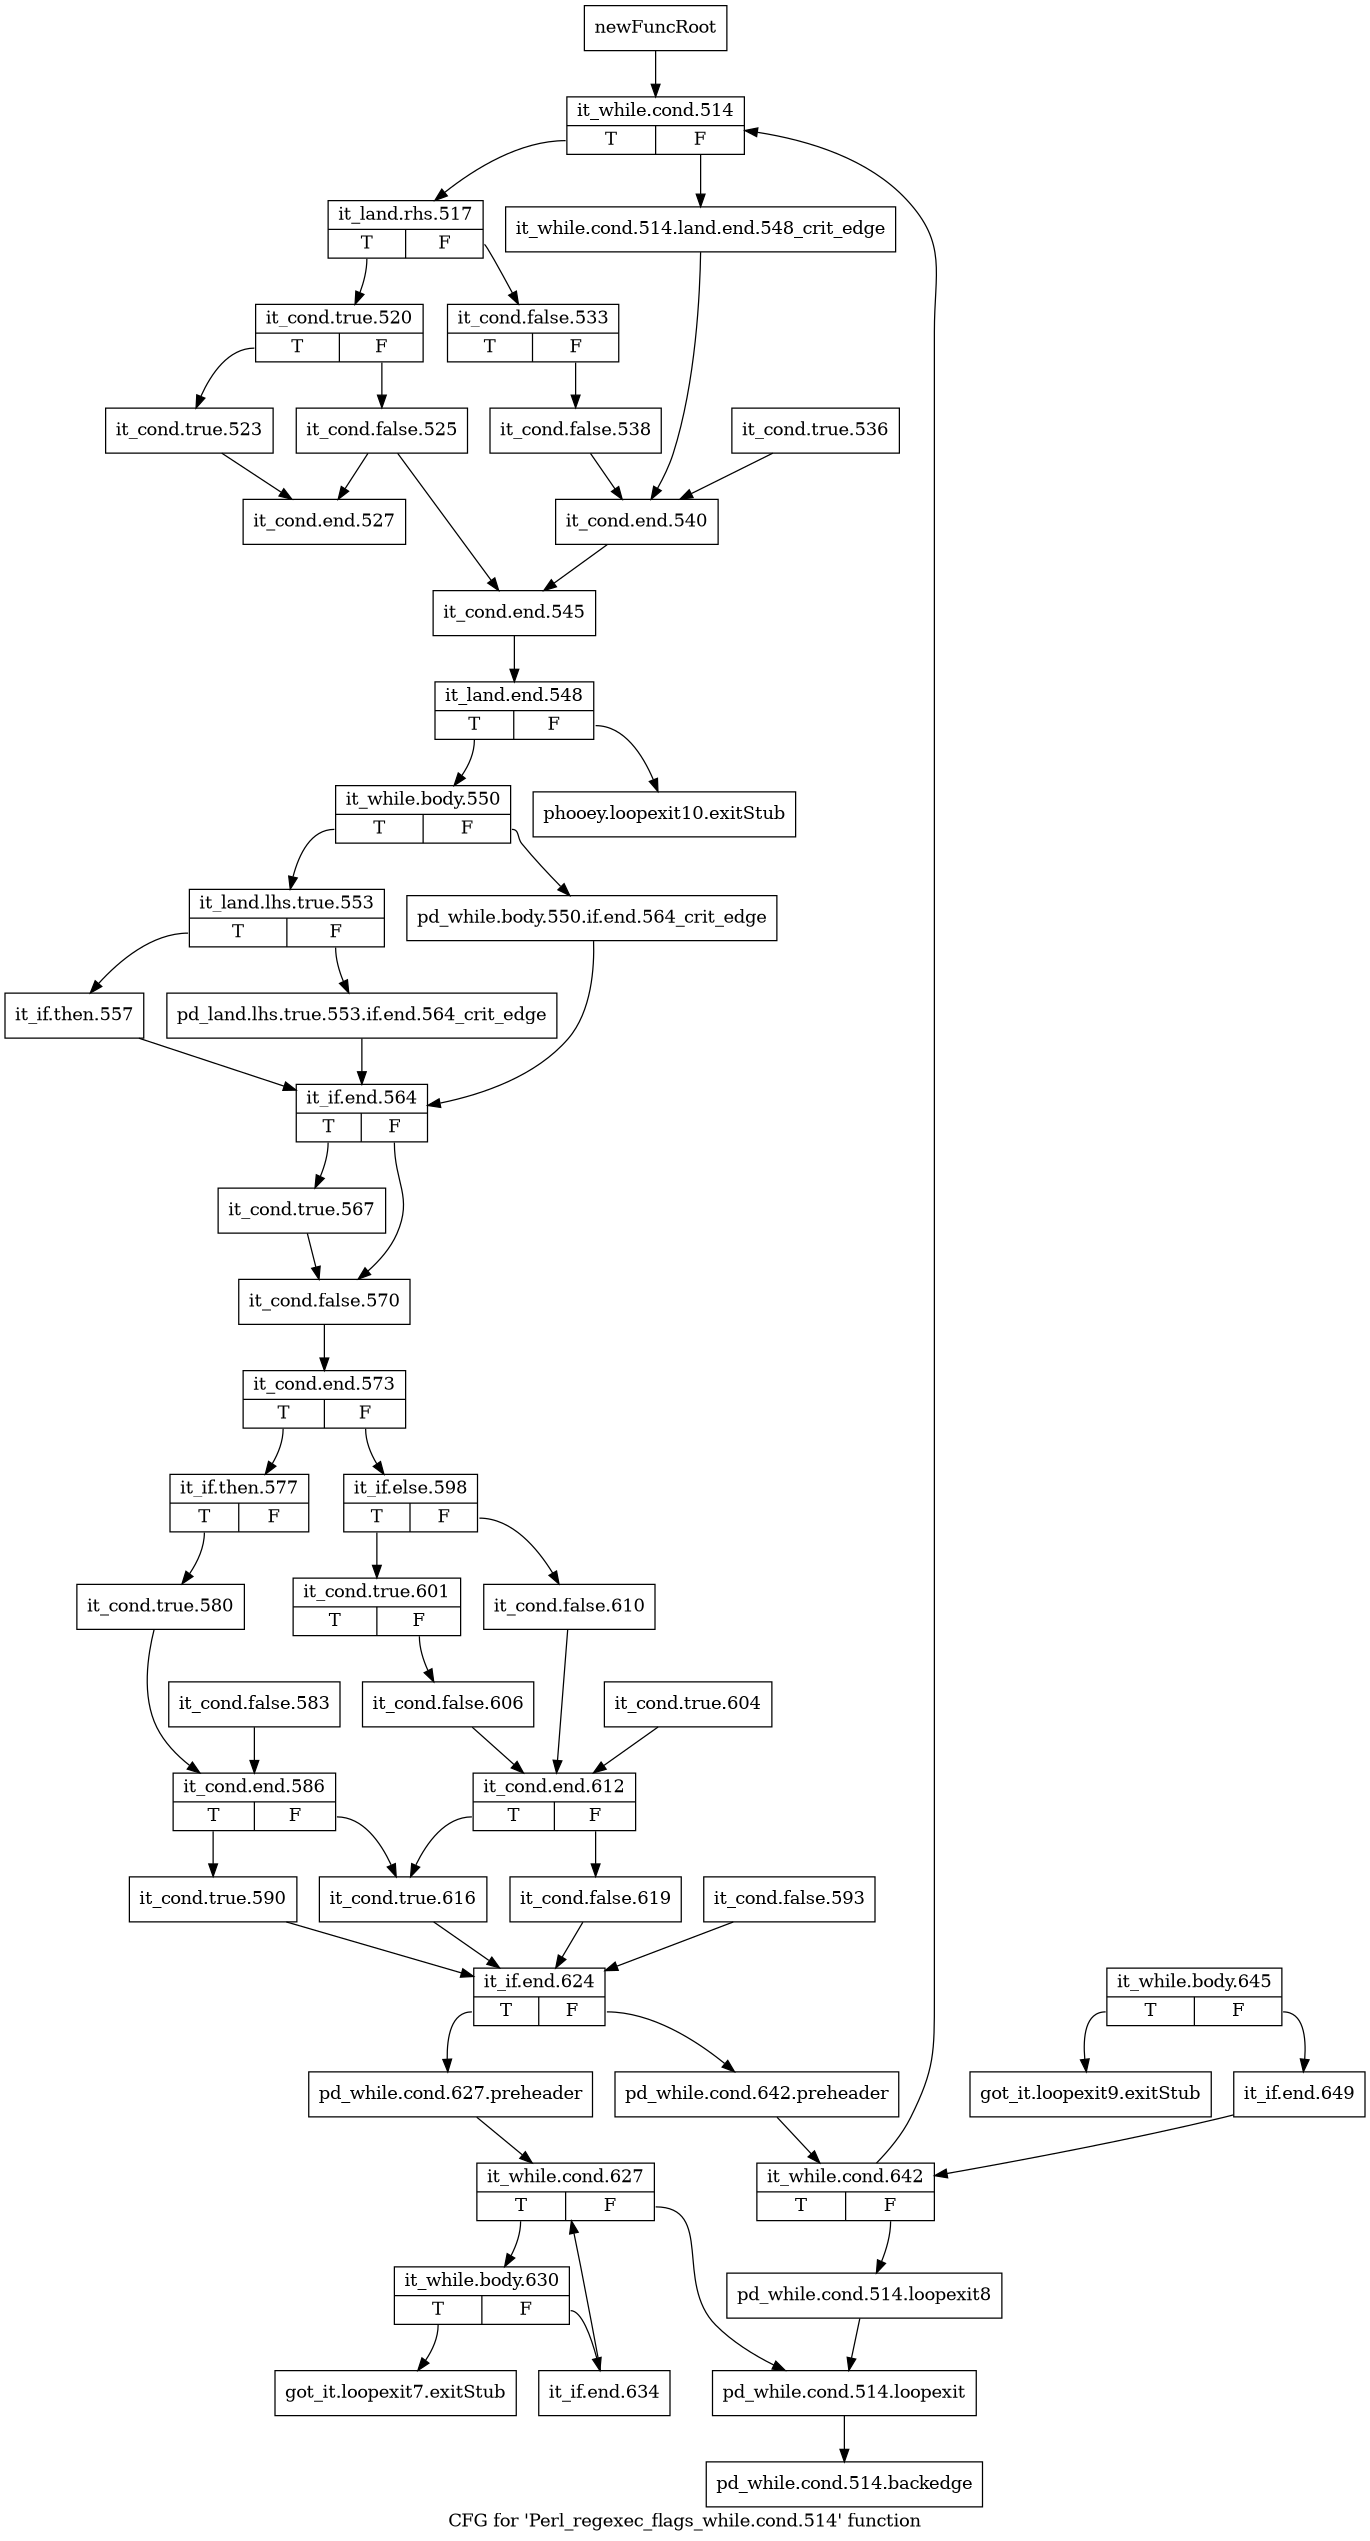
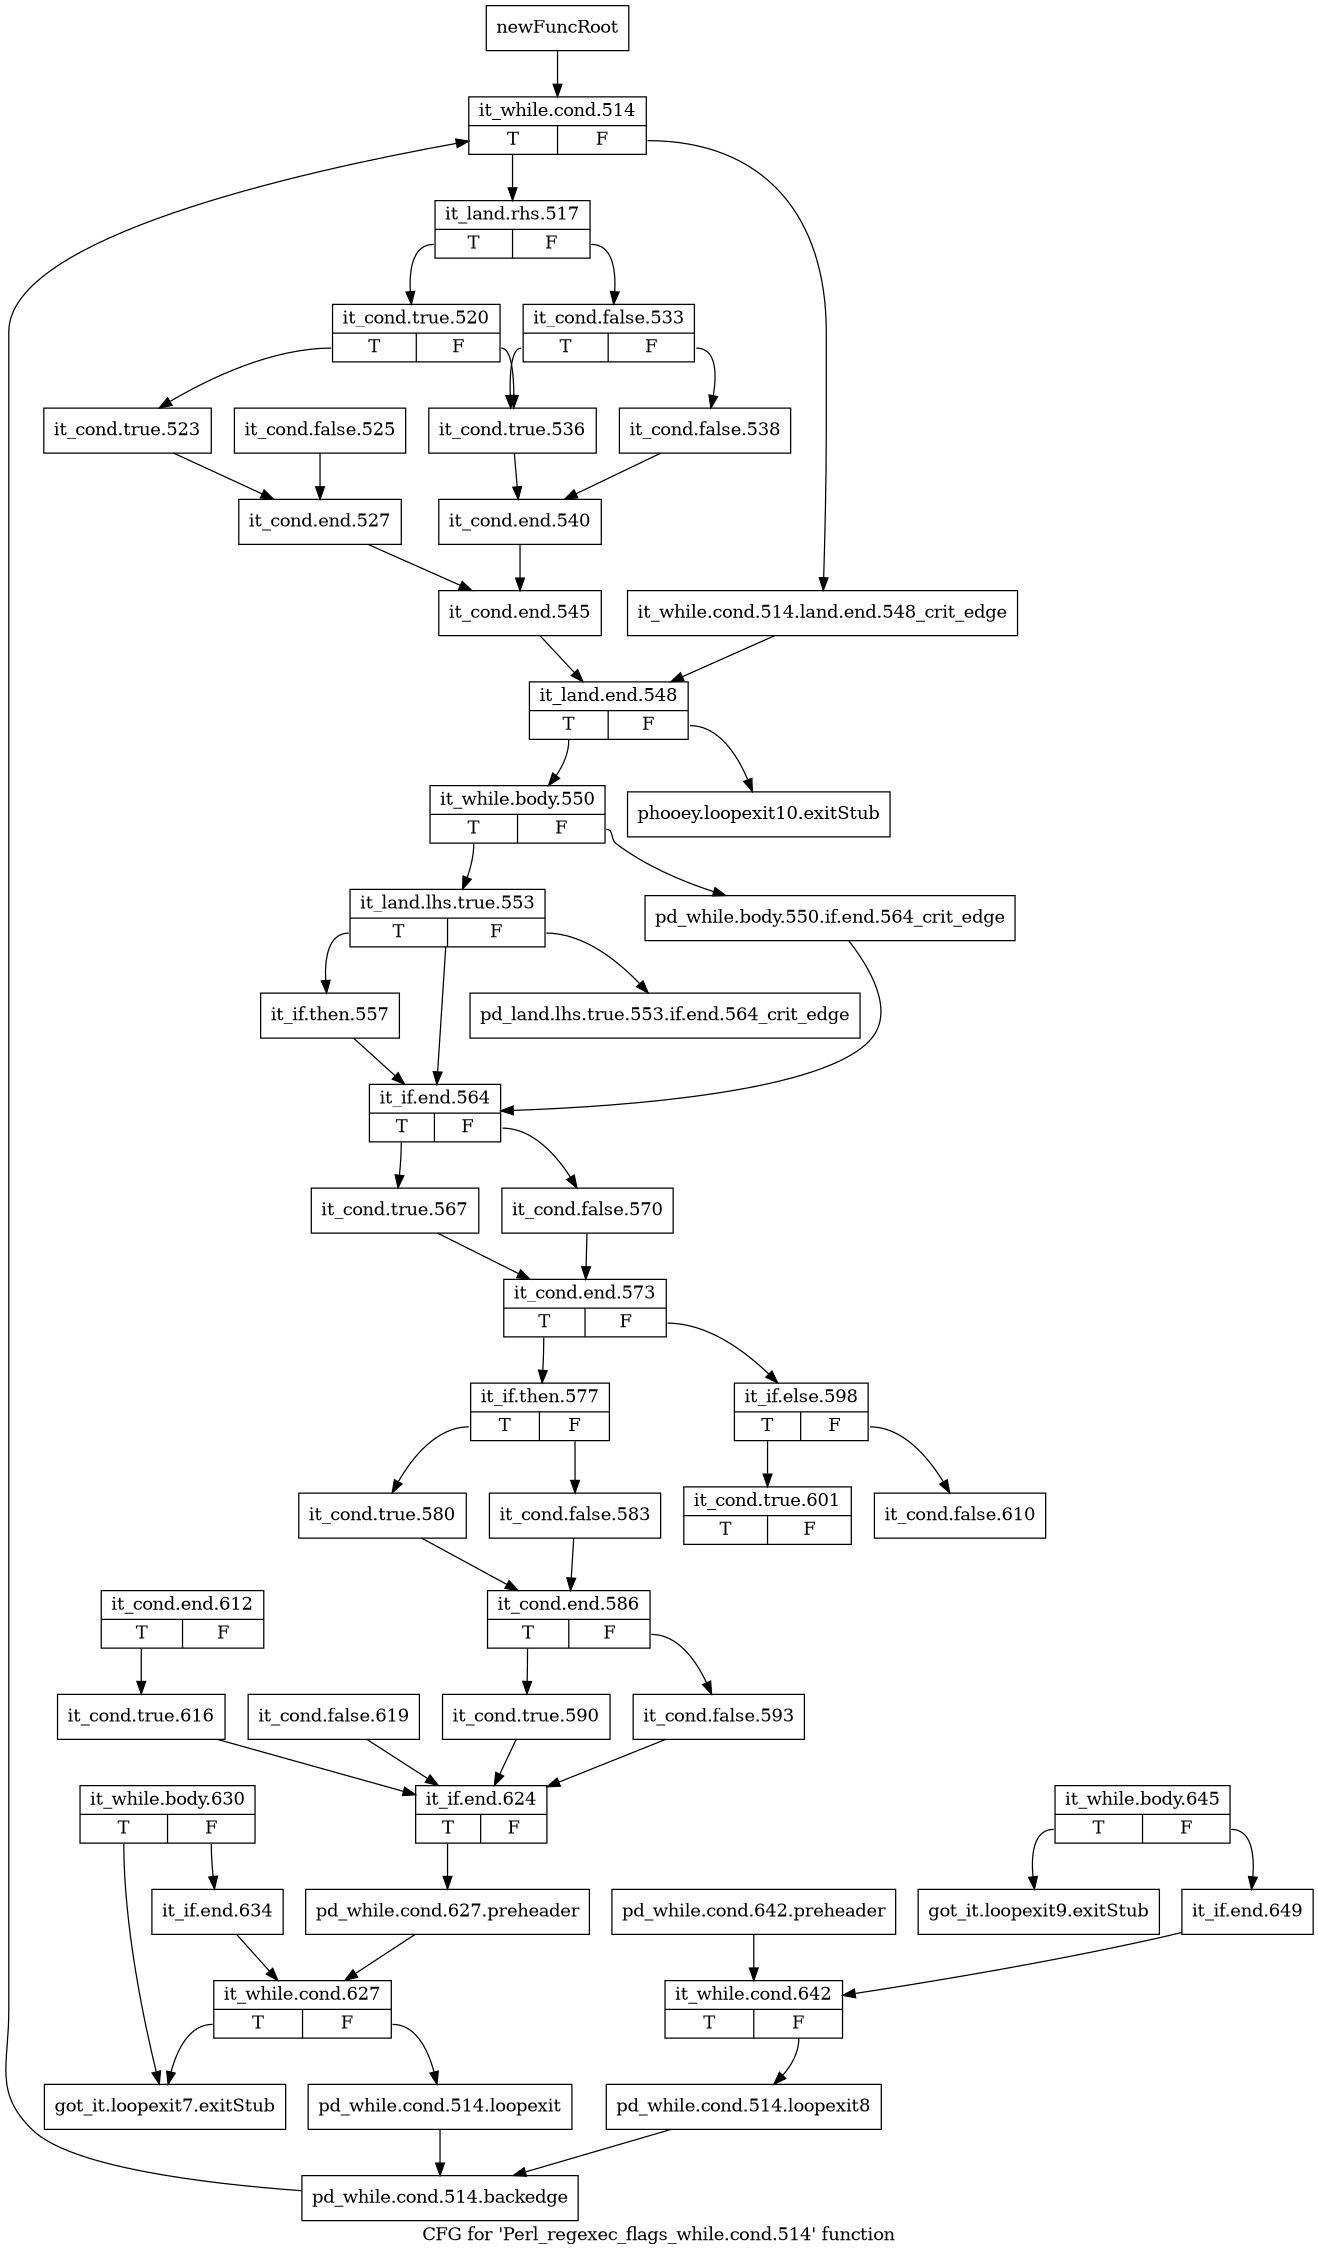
none -> (511, 370)
(691, 373) -> (728, 656)
(382, 379) -> (512, 370)
(444, 517) -> (414, 565)
(362, 1055) -> (442, 1009)
(934, 1102) -> (9, 1122)
(312, 1250) -> (478, 1253)
none -> (575, 1461)
(563, 1695) -> none
(448, 1704) -> none
(688, 1704) -> none
(370, 1833) -> (685, 1650)
(596, 1848) -> none
(670, 2028) -> none
(518, 2239) -> (185, 2041)
(856, 2338) -> (598, 2151)
